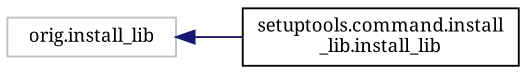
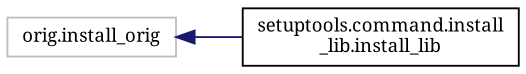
(92, 37) -> (92, 37)
